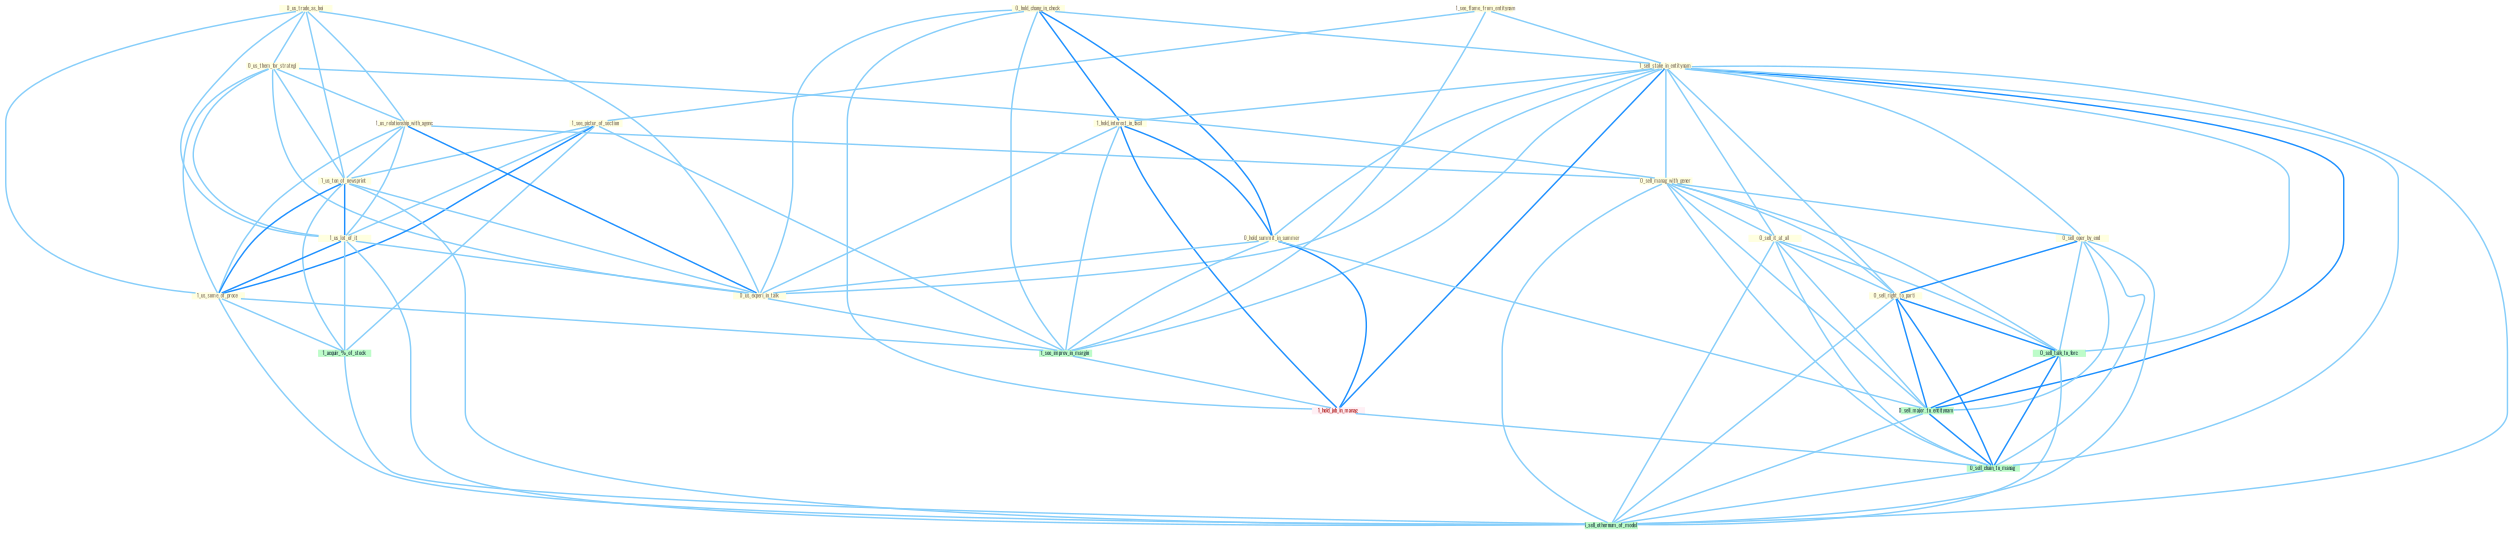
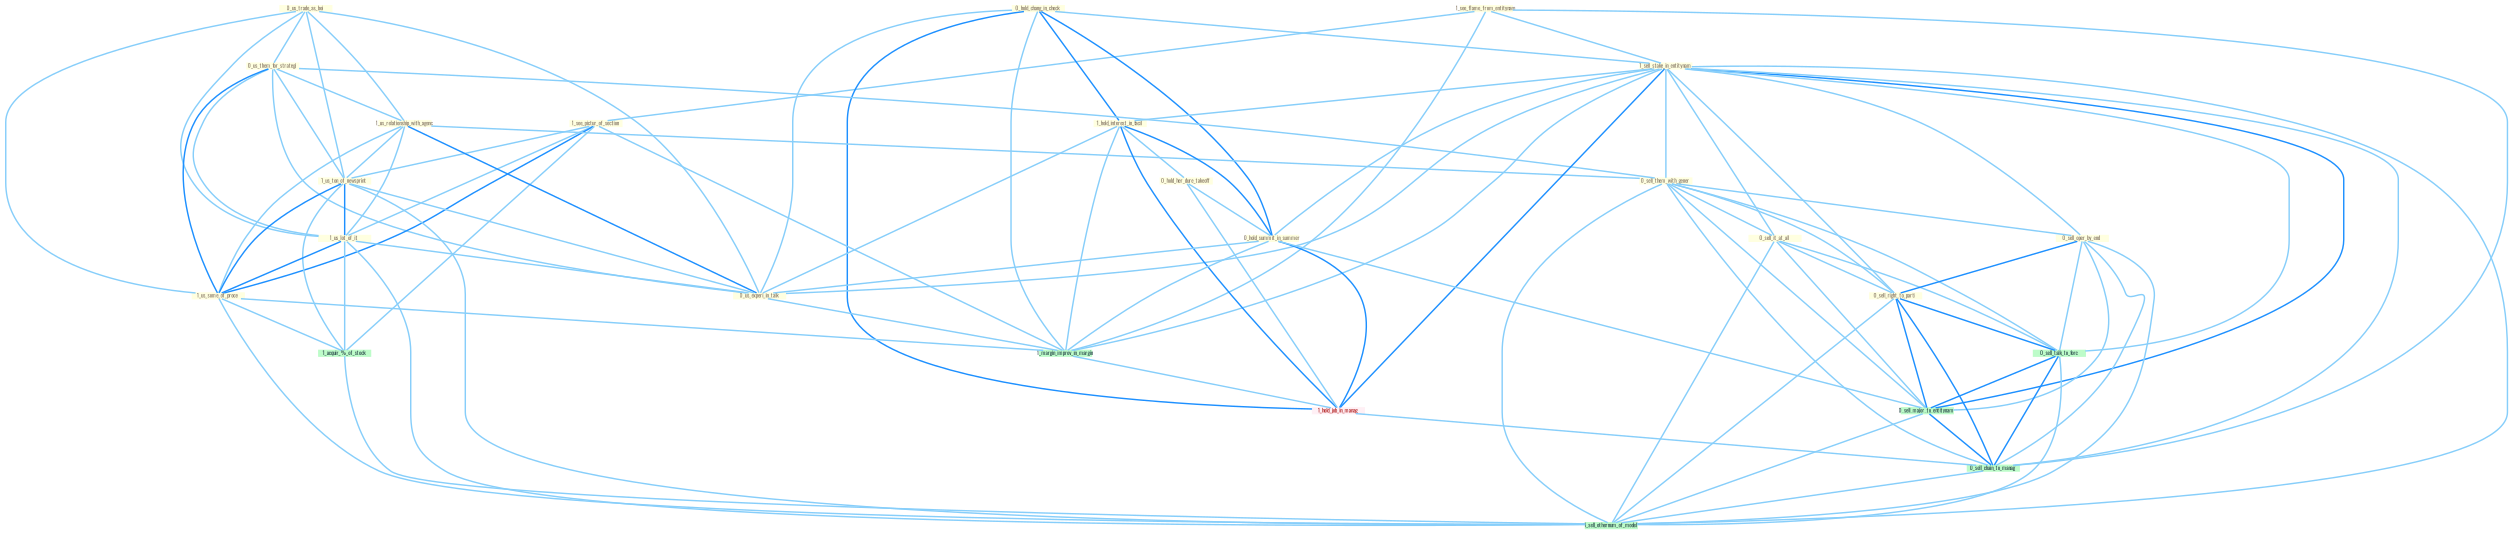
none -> (1186, 181)
(1666, 181) -> (1666, 181)
(185, 190) -> (185, 190)
(849, 300) -> (849, 300)
(1066, 353) -> (1066, 353)
(1857, 379) -> (2356, 59)
